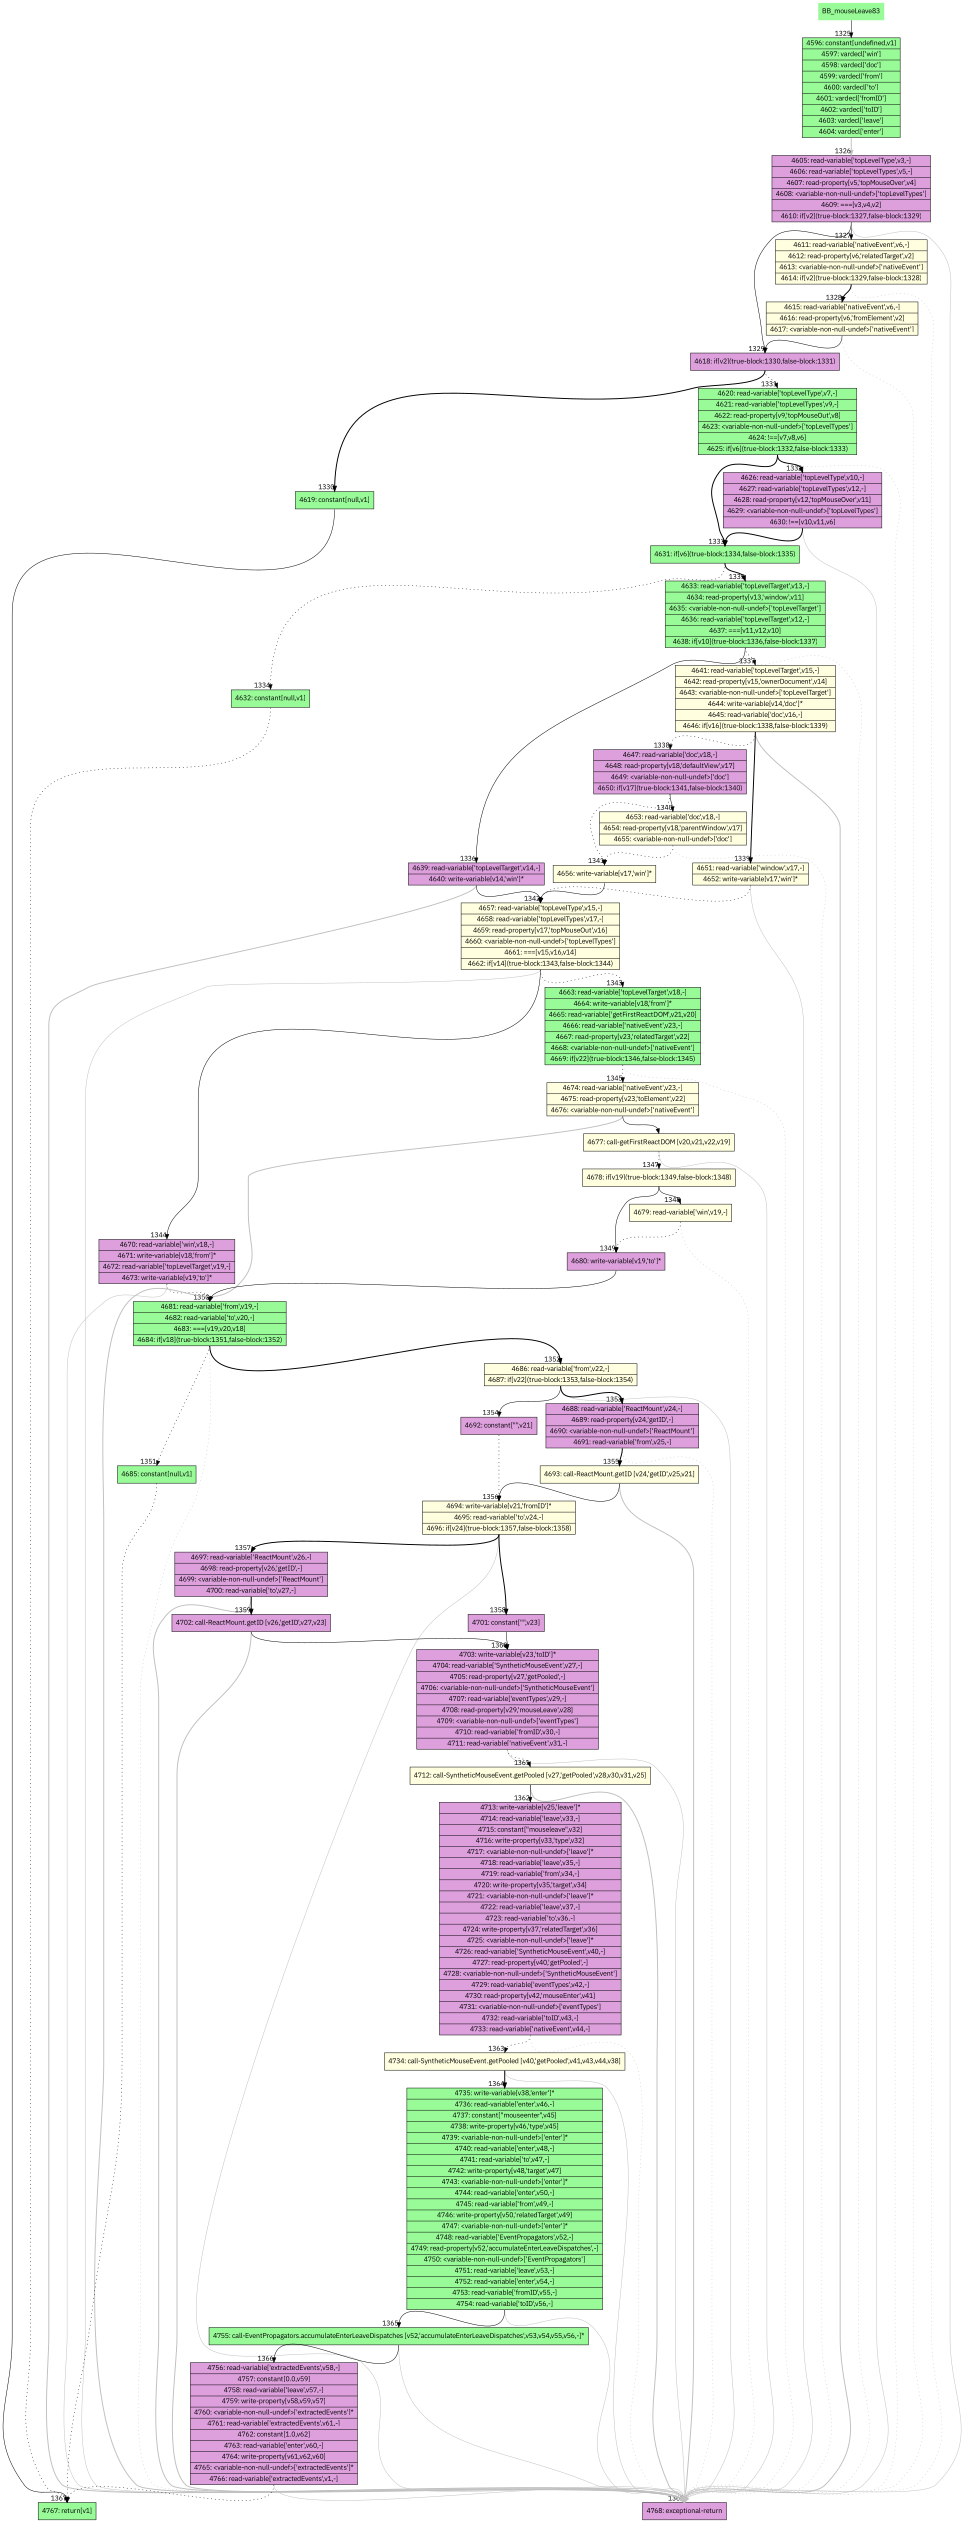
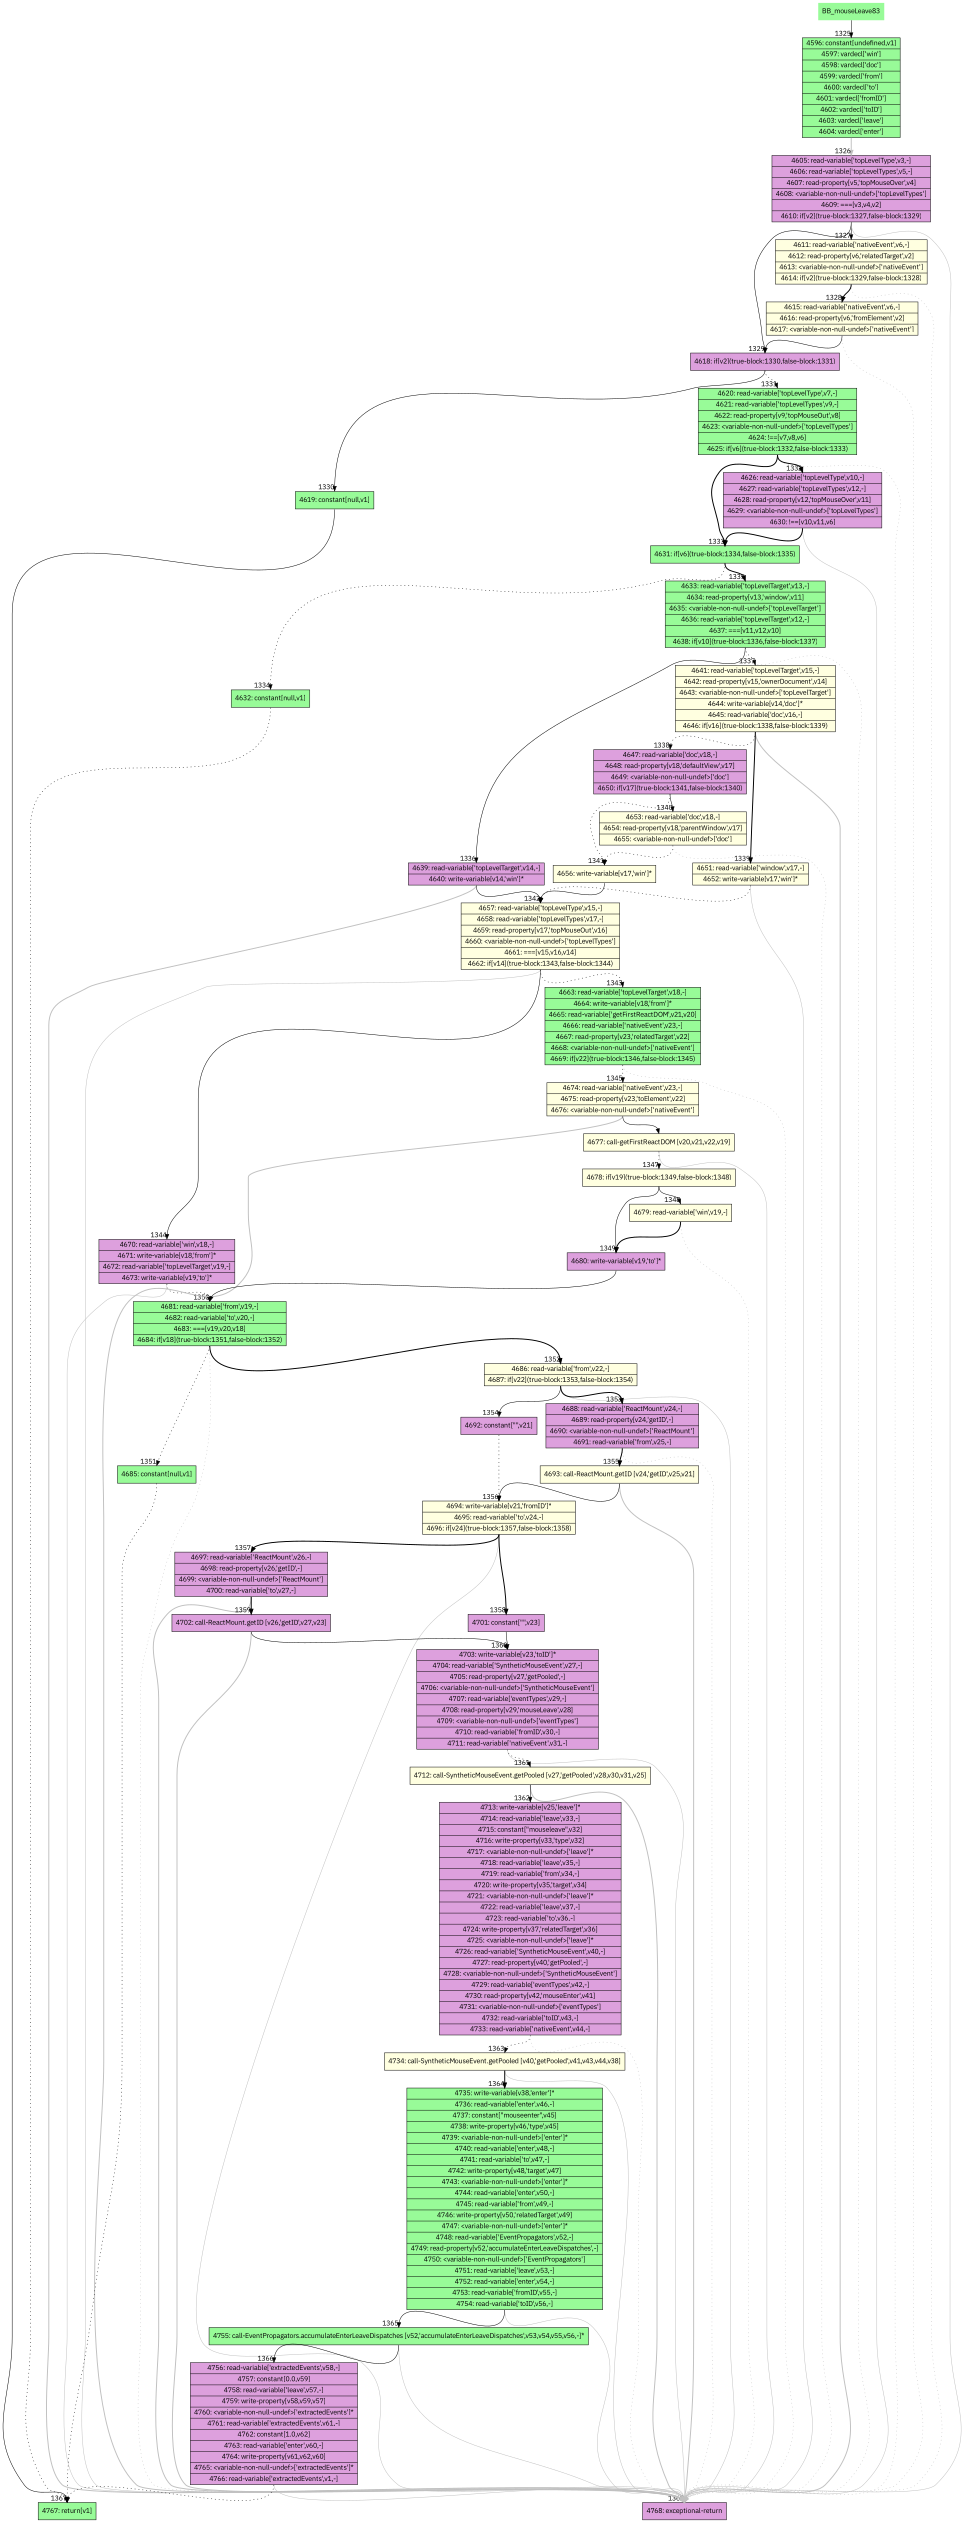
(526, 396) -> (526, 396)
(651, 1237) -> (651, 1237)
